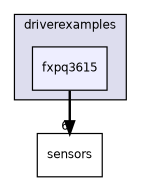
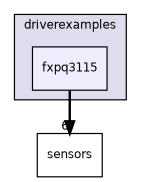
(70, 69) -> (70, 69)
